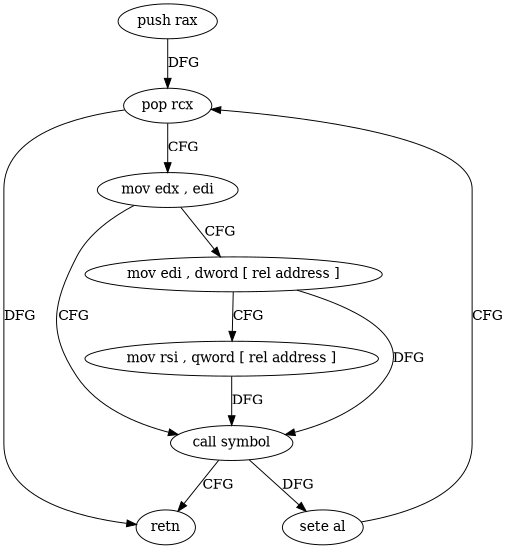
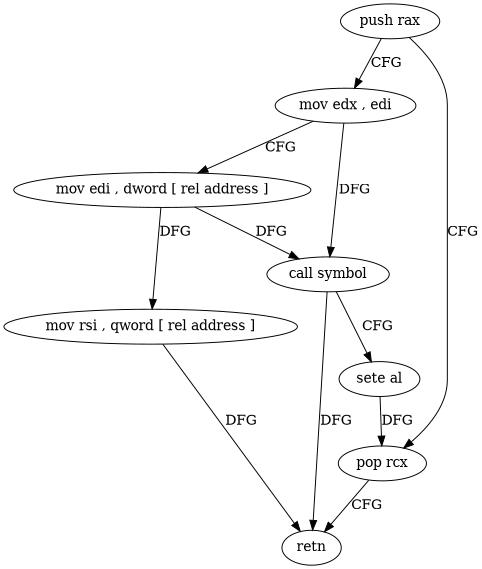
(184, 63) -> (463, 232)
(168, 143) -> (370, 59)
(20, 317) -> (367, 506)
(74, 317) -> (355, 190)
(248, 317) -> (175, 232)
(488, 317) -> (397, 421)
(232, 396) -> (229, 434)
(218, 485) -> (336, 421)
(298, 485) -> (378, 327)
